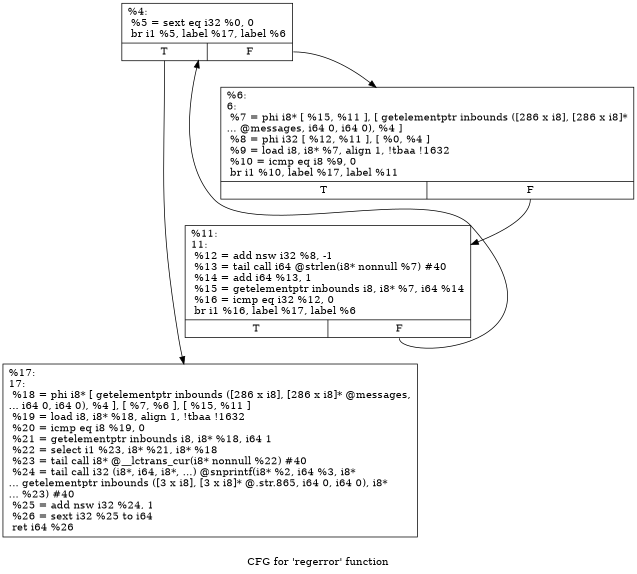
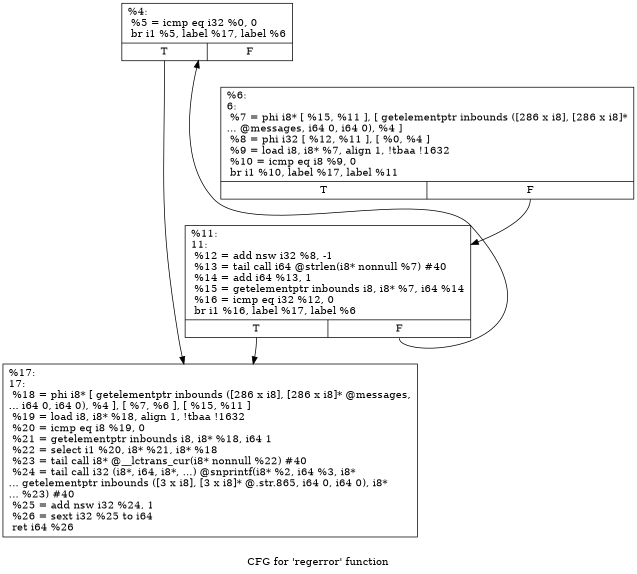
(191, 23) -> (193, 23)
(334, 61) -> none
none -> (256, 347)
(113, 450) -> (113, 450)
